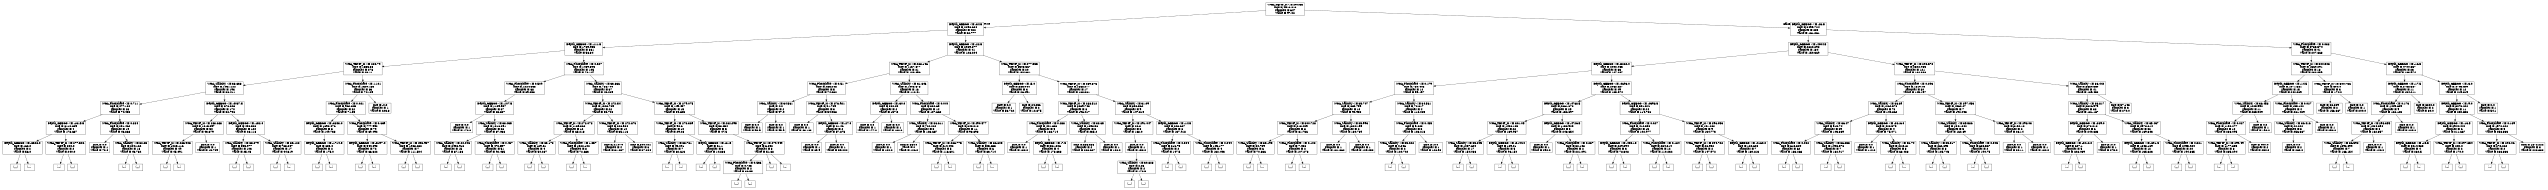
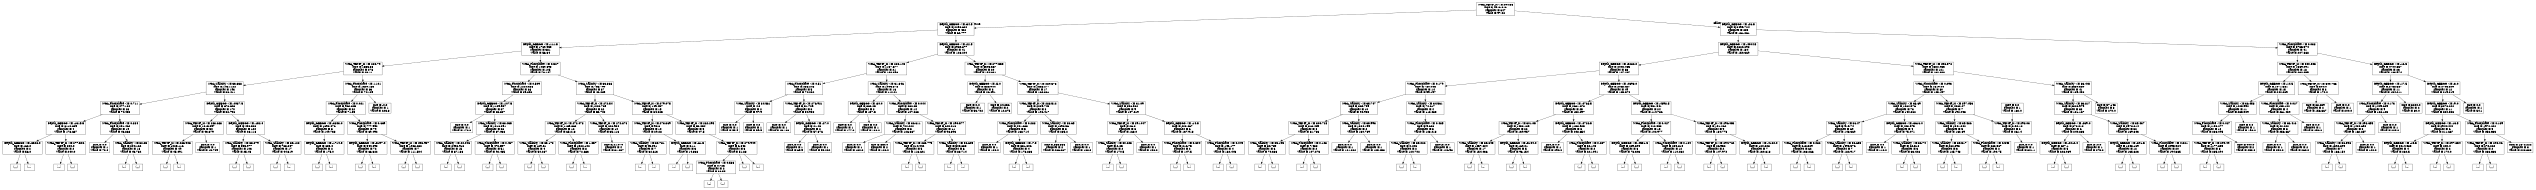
(2027, 138) -> (2012, 116)
(641, 148) -> none
(909, 148) -> (879, 148)
none -> (2274, 148)
(1137, 156) -> (1122, 137)
